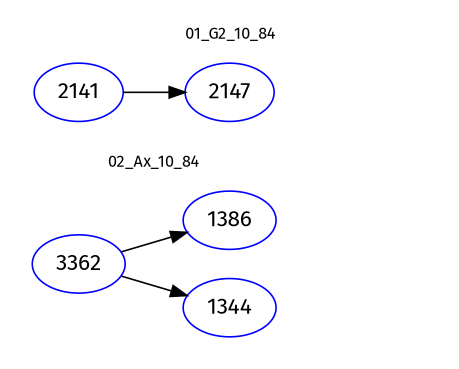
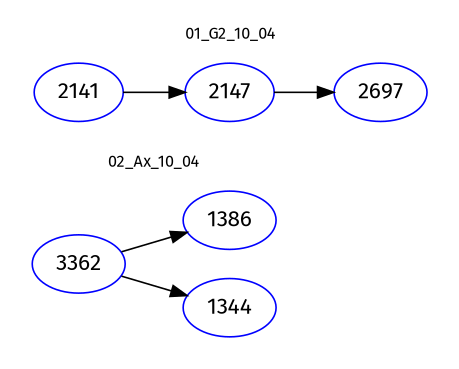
(231, 35) -> (231, 35)
none -> (381, 92)
(154, 163) -> (154, 163)
